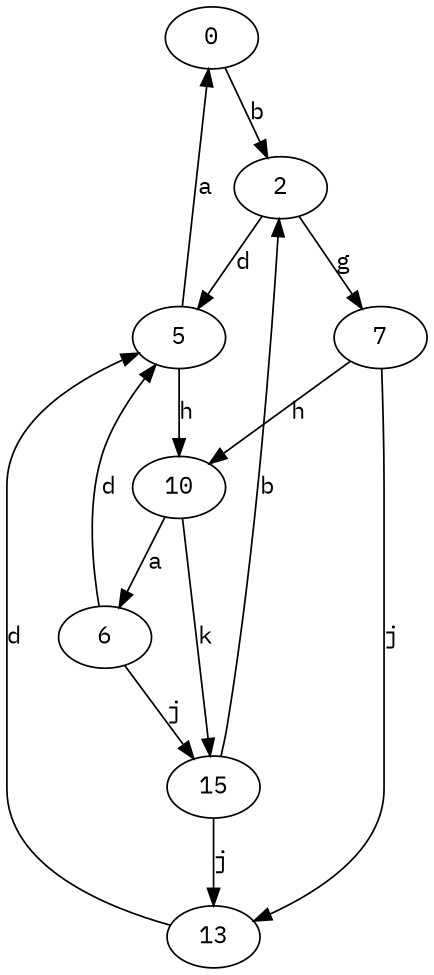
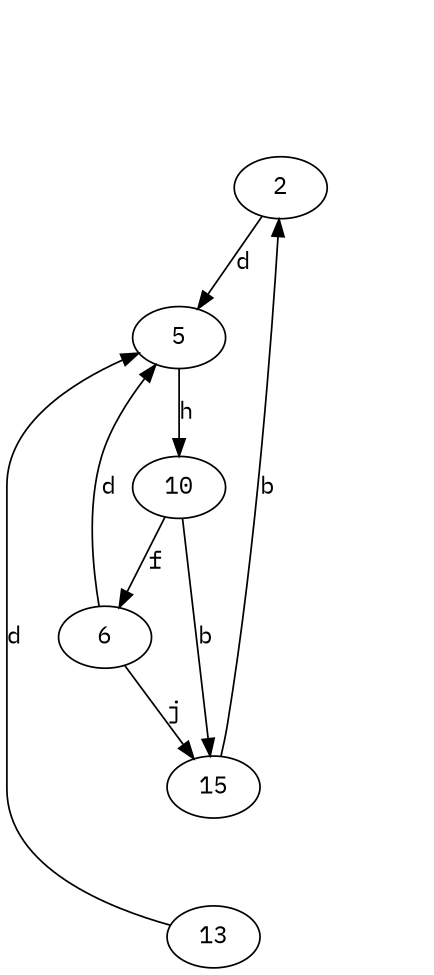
(212, 38) -> none
(381, 338) -> none
(156, 562) -> (156, 562)
(206, 637) -> (206, 637)
(214, 853) -> none
